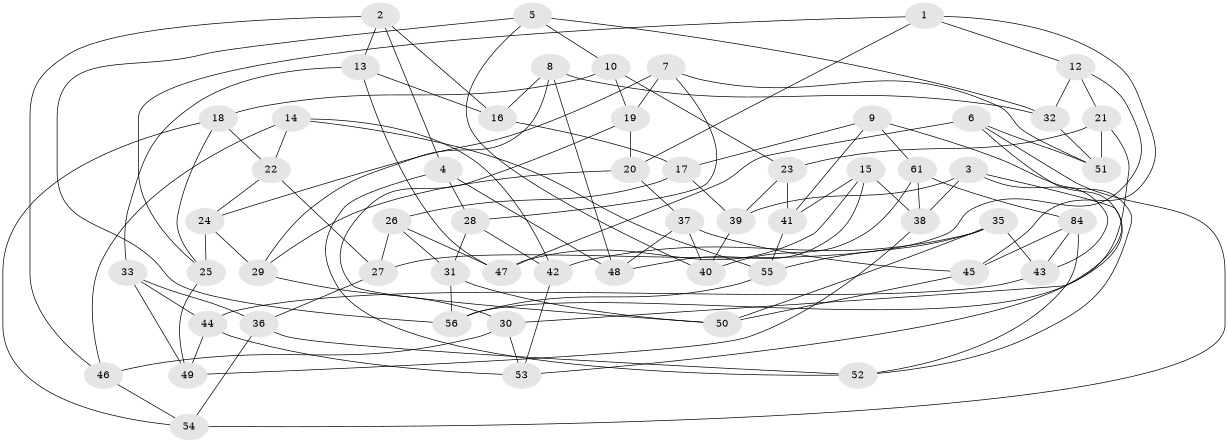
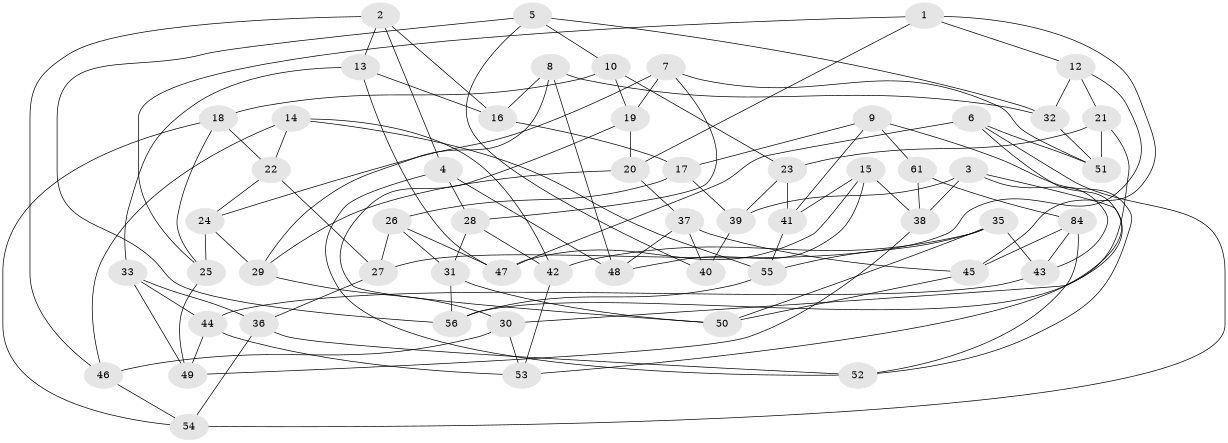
(839, 246) -> none
